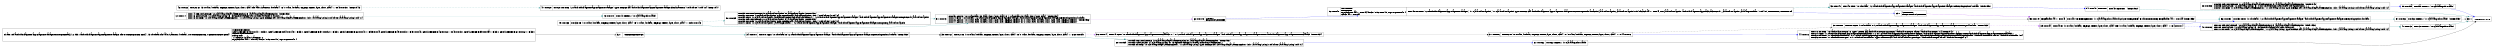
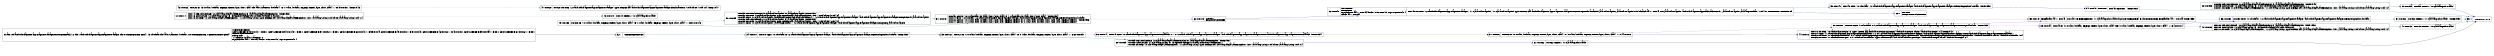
(1908, 12) -> (1906, 12)
(1978, 15) -> (2011, 22)
